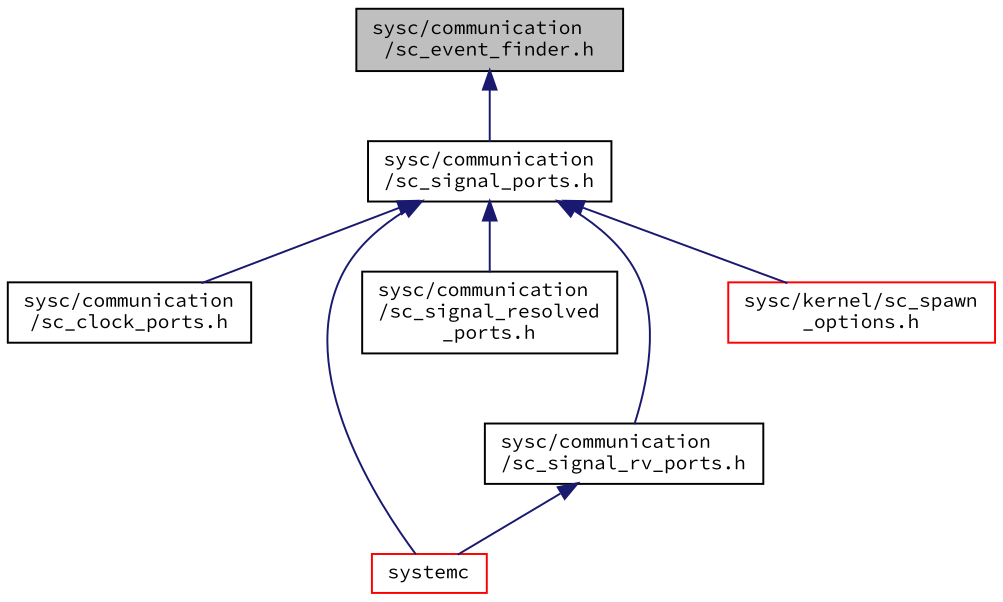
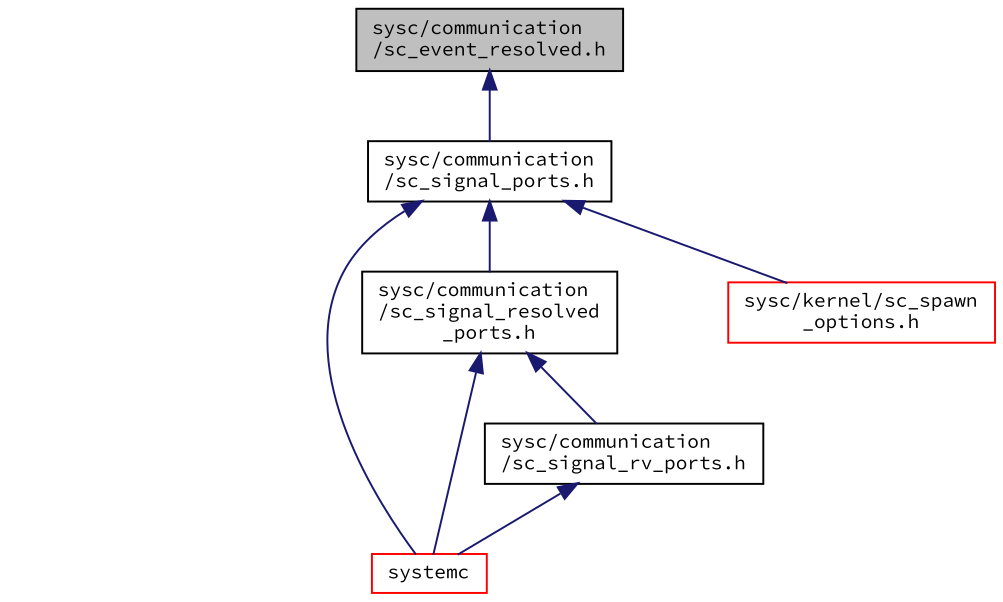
(490, 40) -> (490, 40)
(647, 305) -> (569, 395)
(129, 313) -> none
none -> (455, 463)
